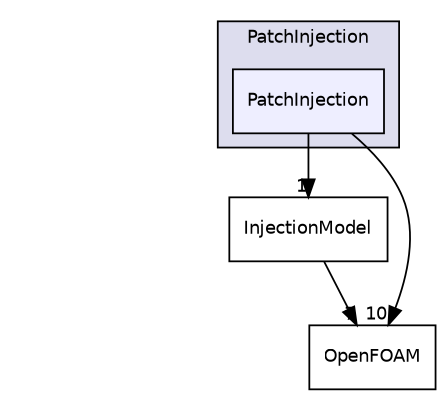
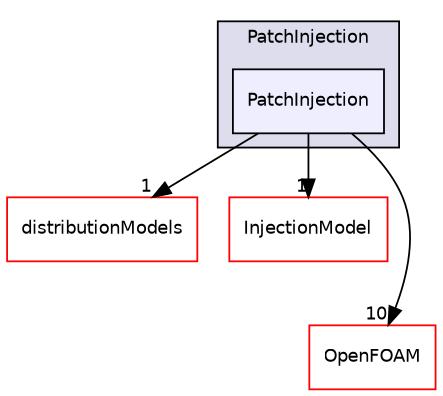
none -> (102, 229)
(308, 229) -> (308, 229)
(336, 285) -> none
(372, 357) -> (372, 357)
